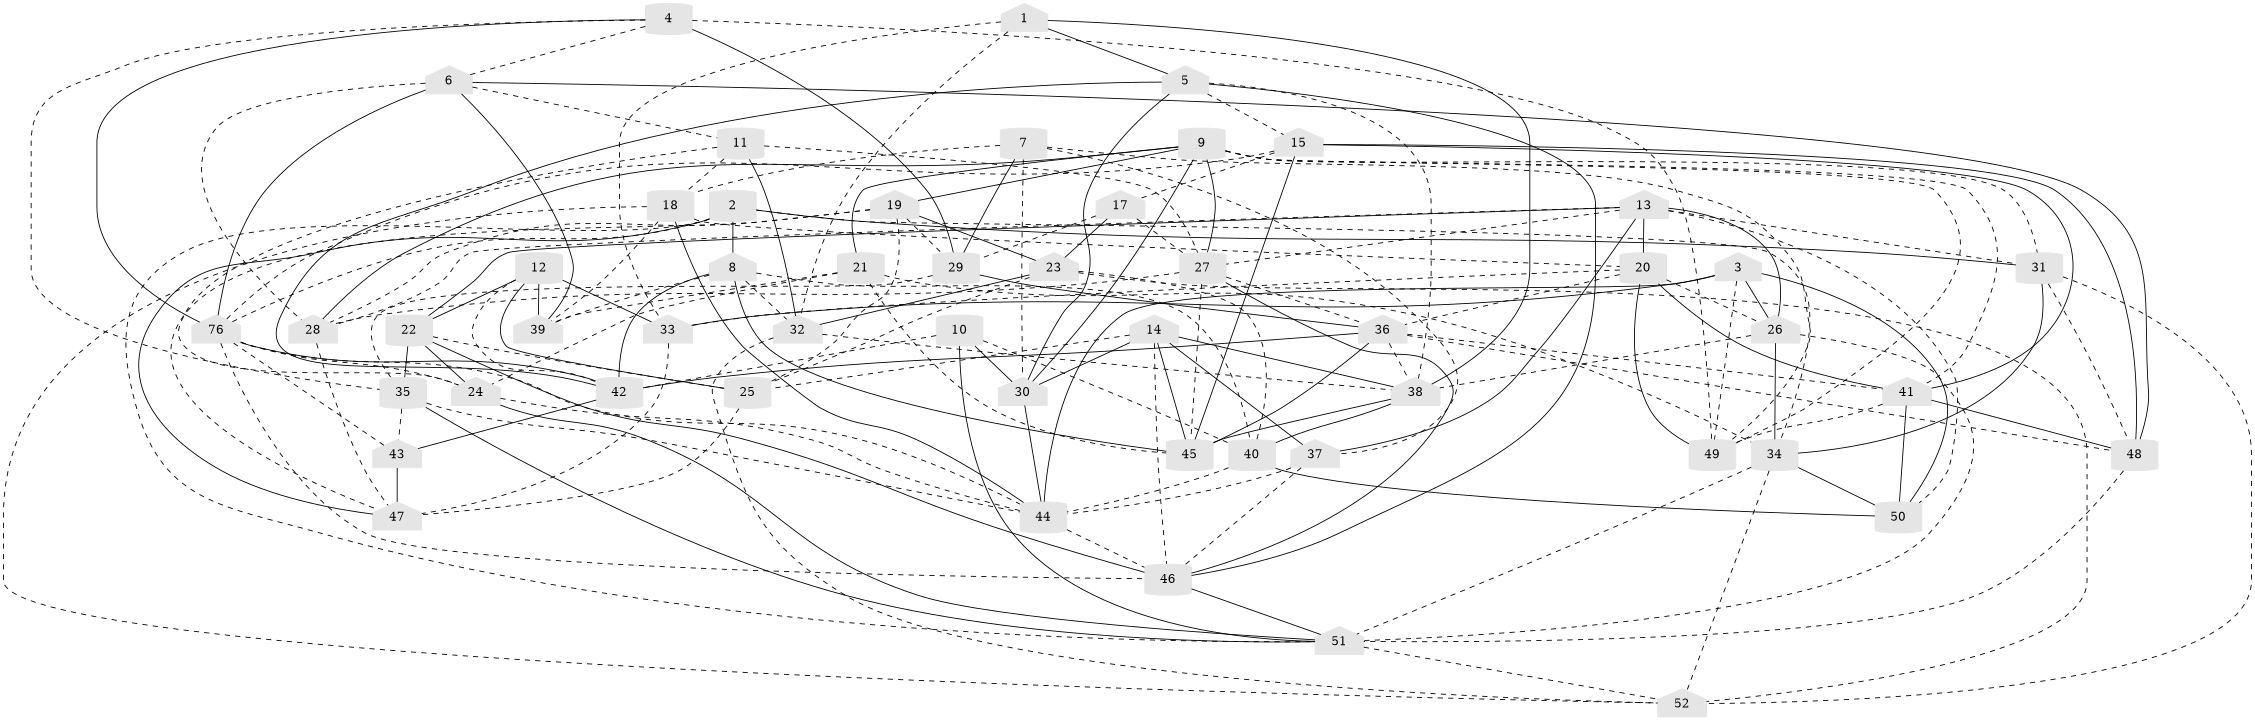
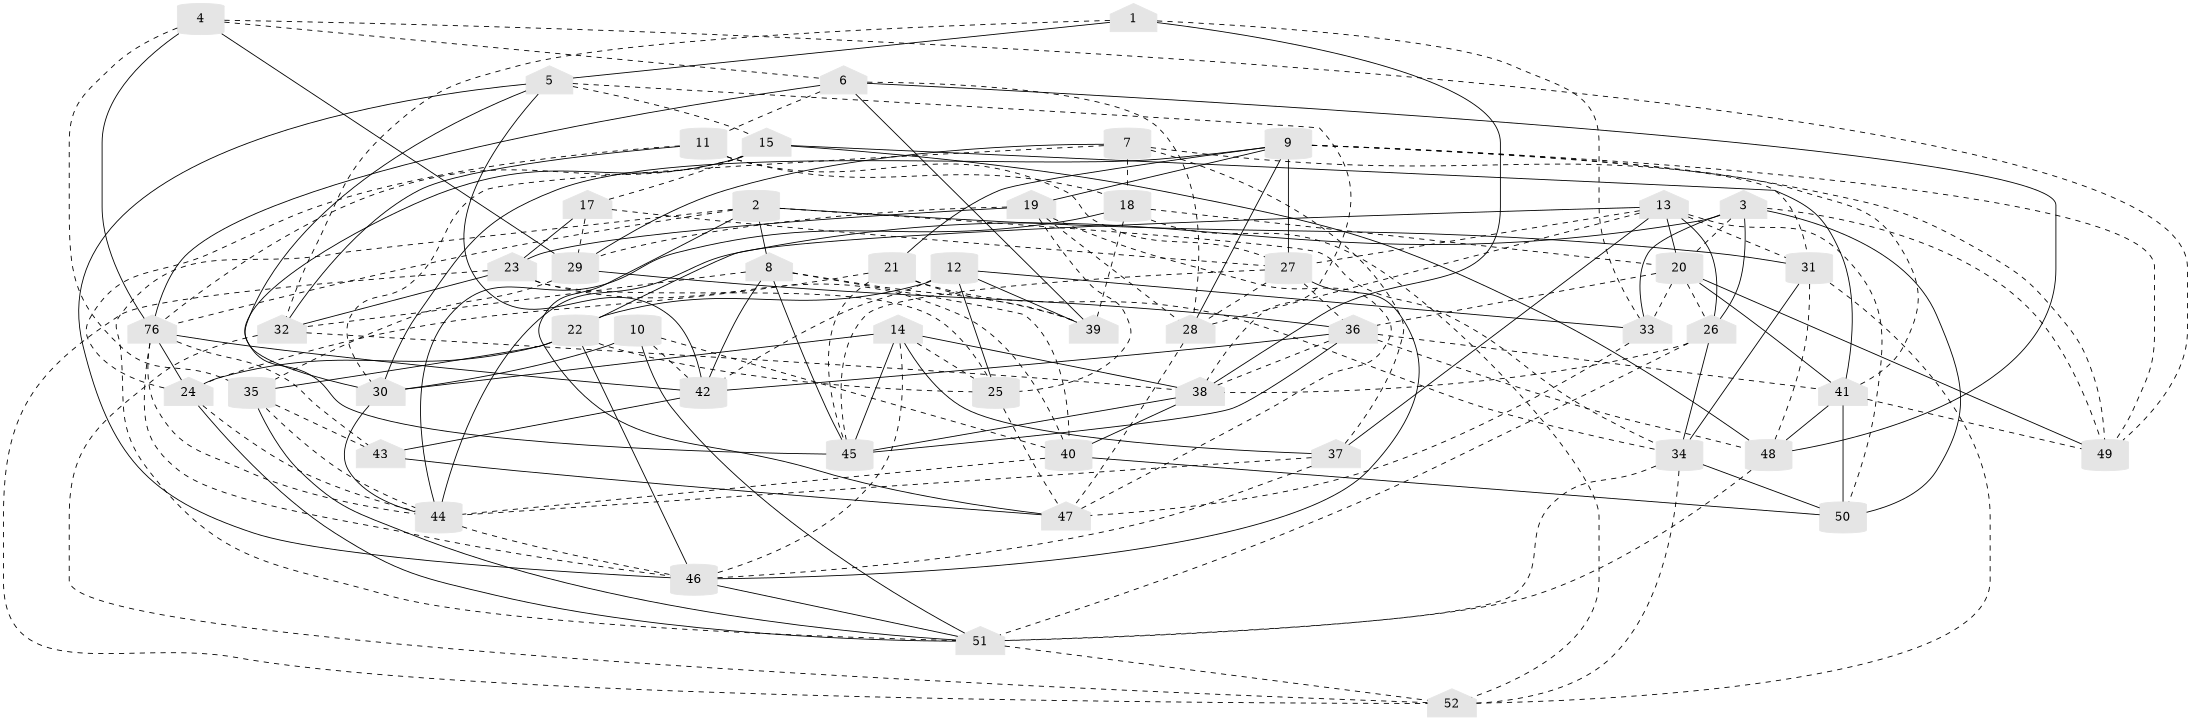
none -> (1713, 236)
(350, 363) -> (170, 361)
